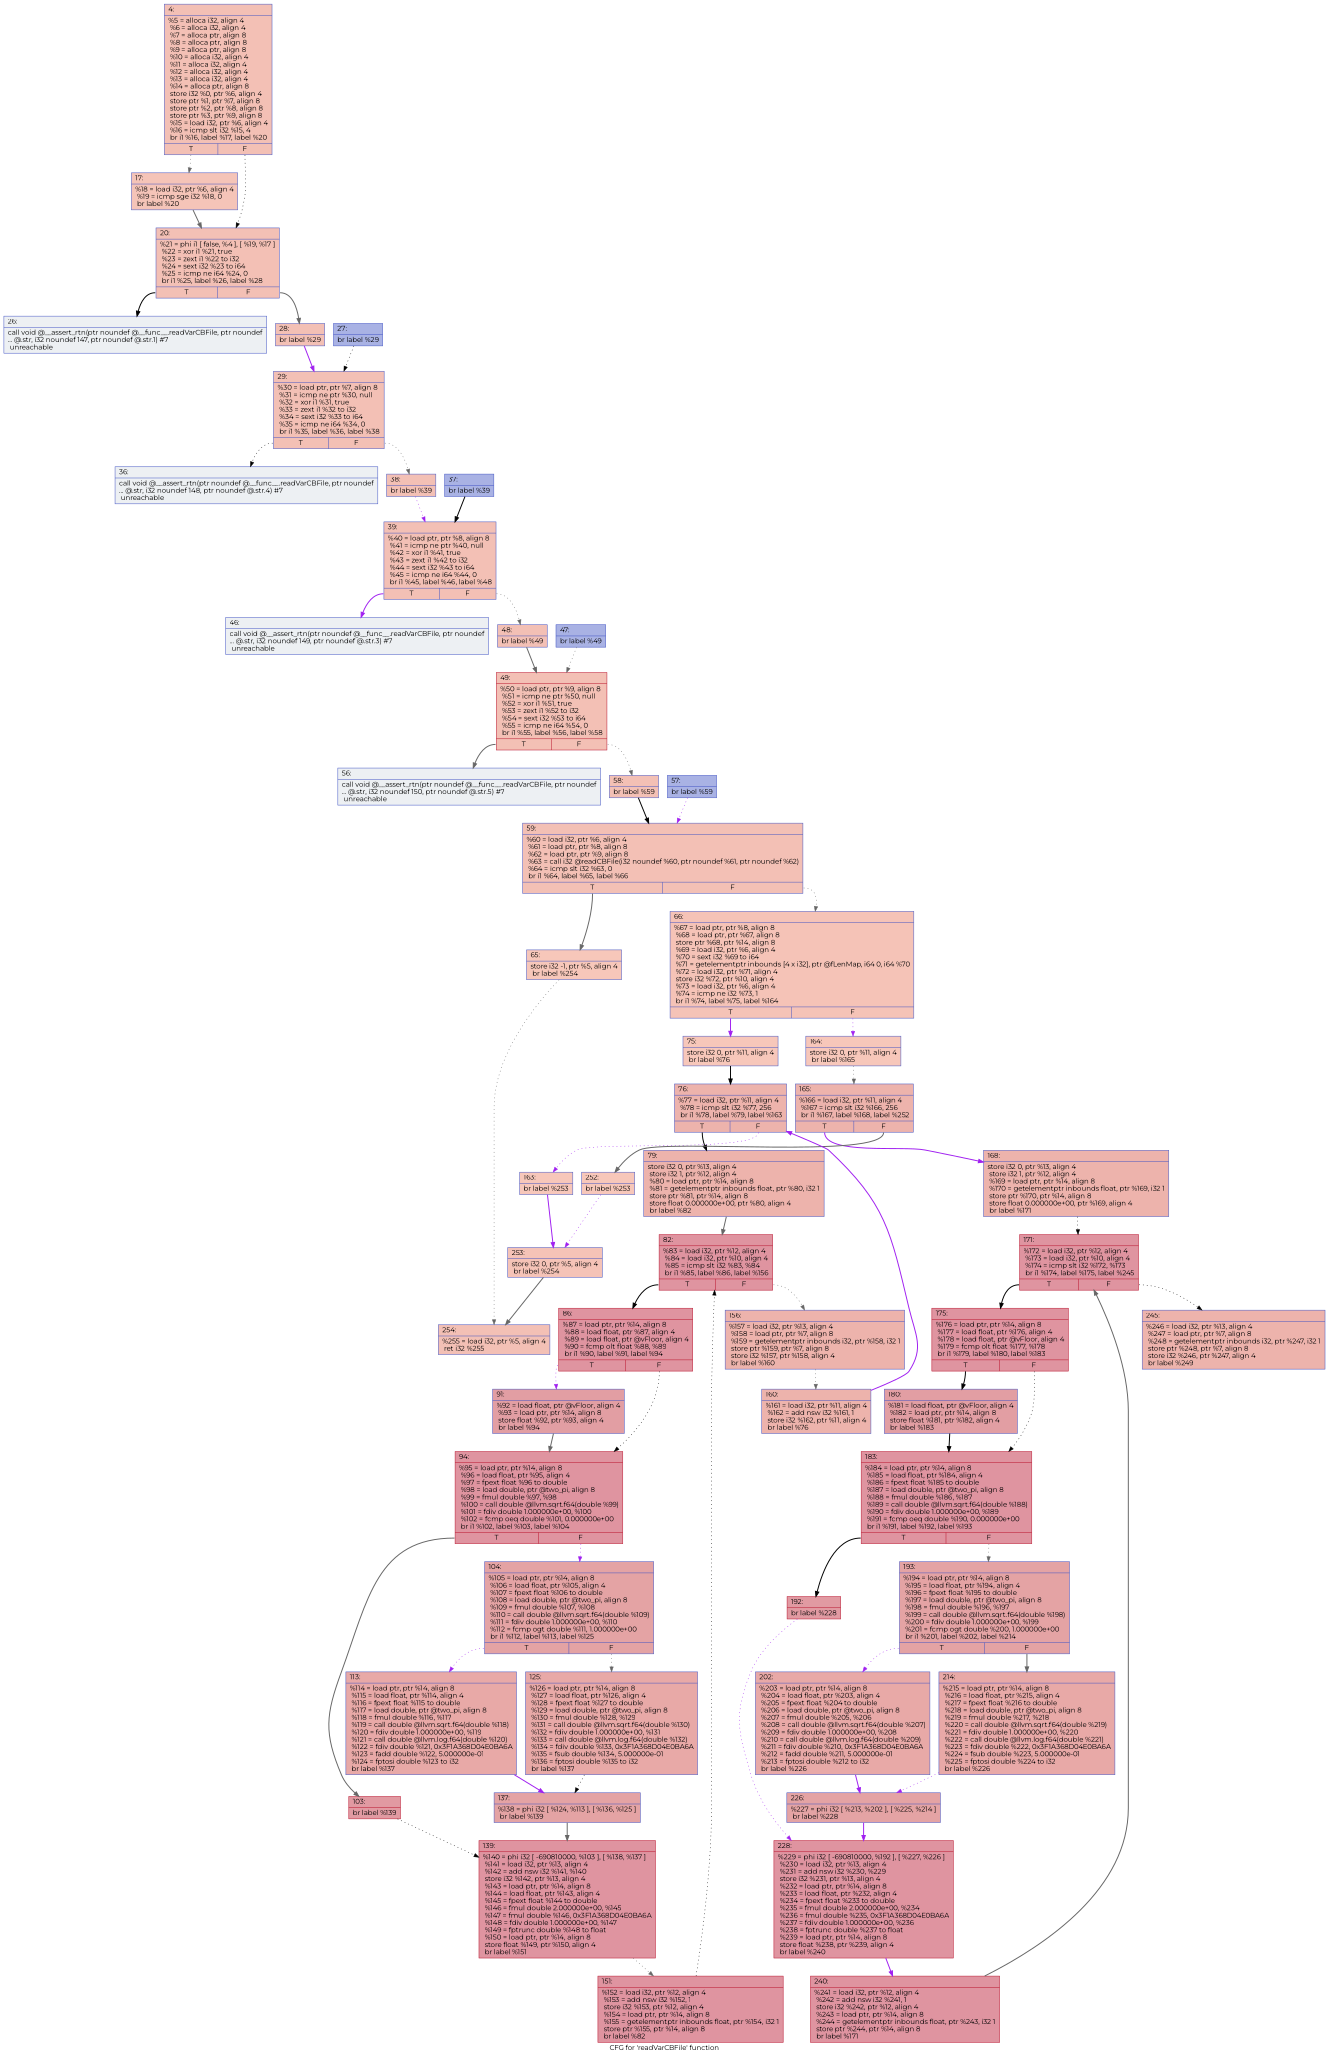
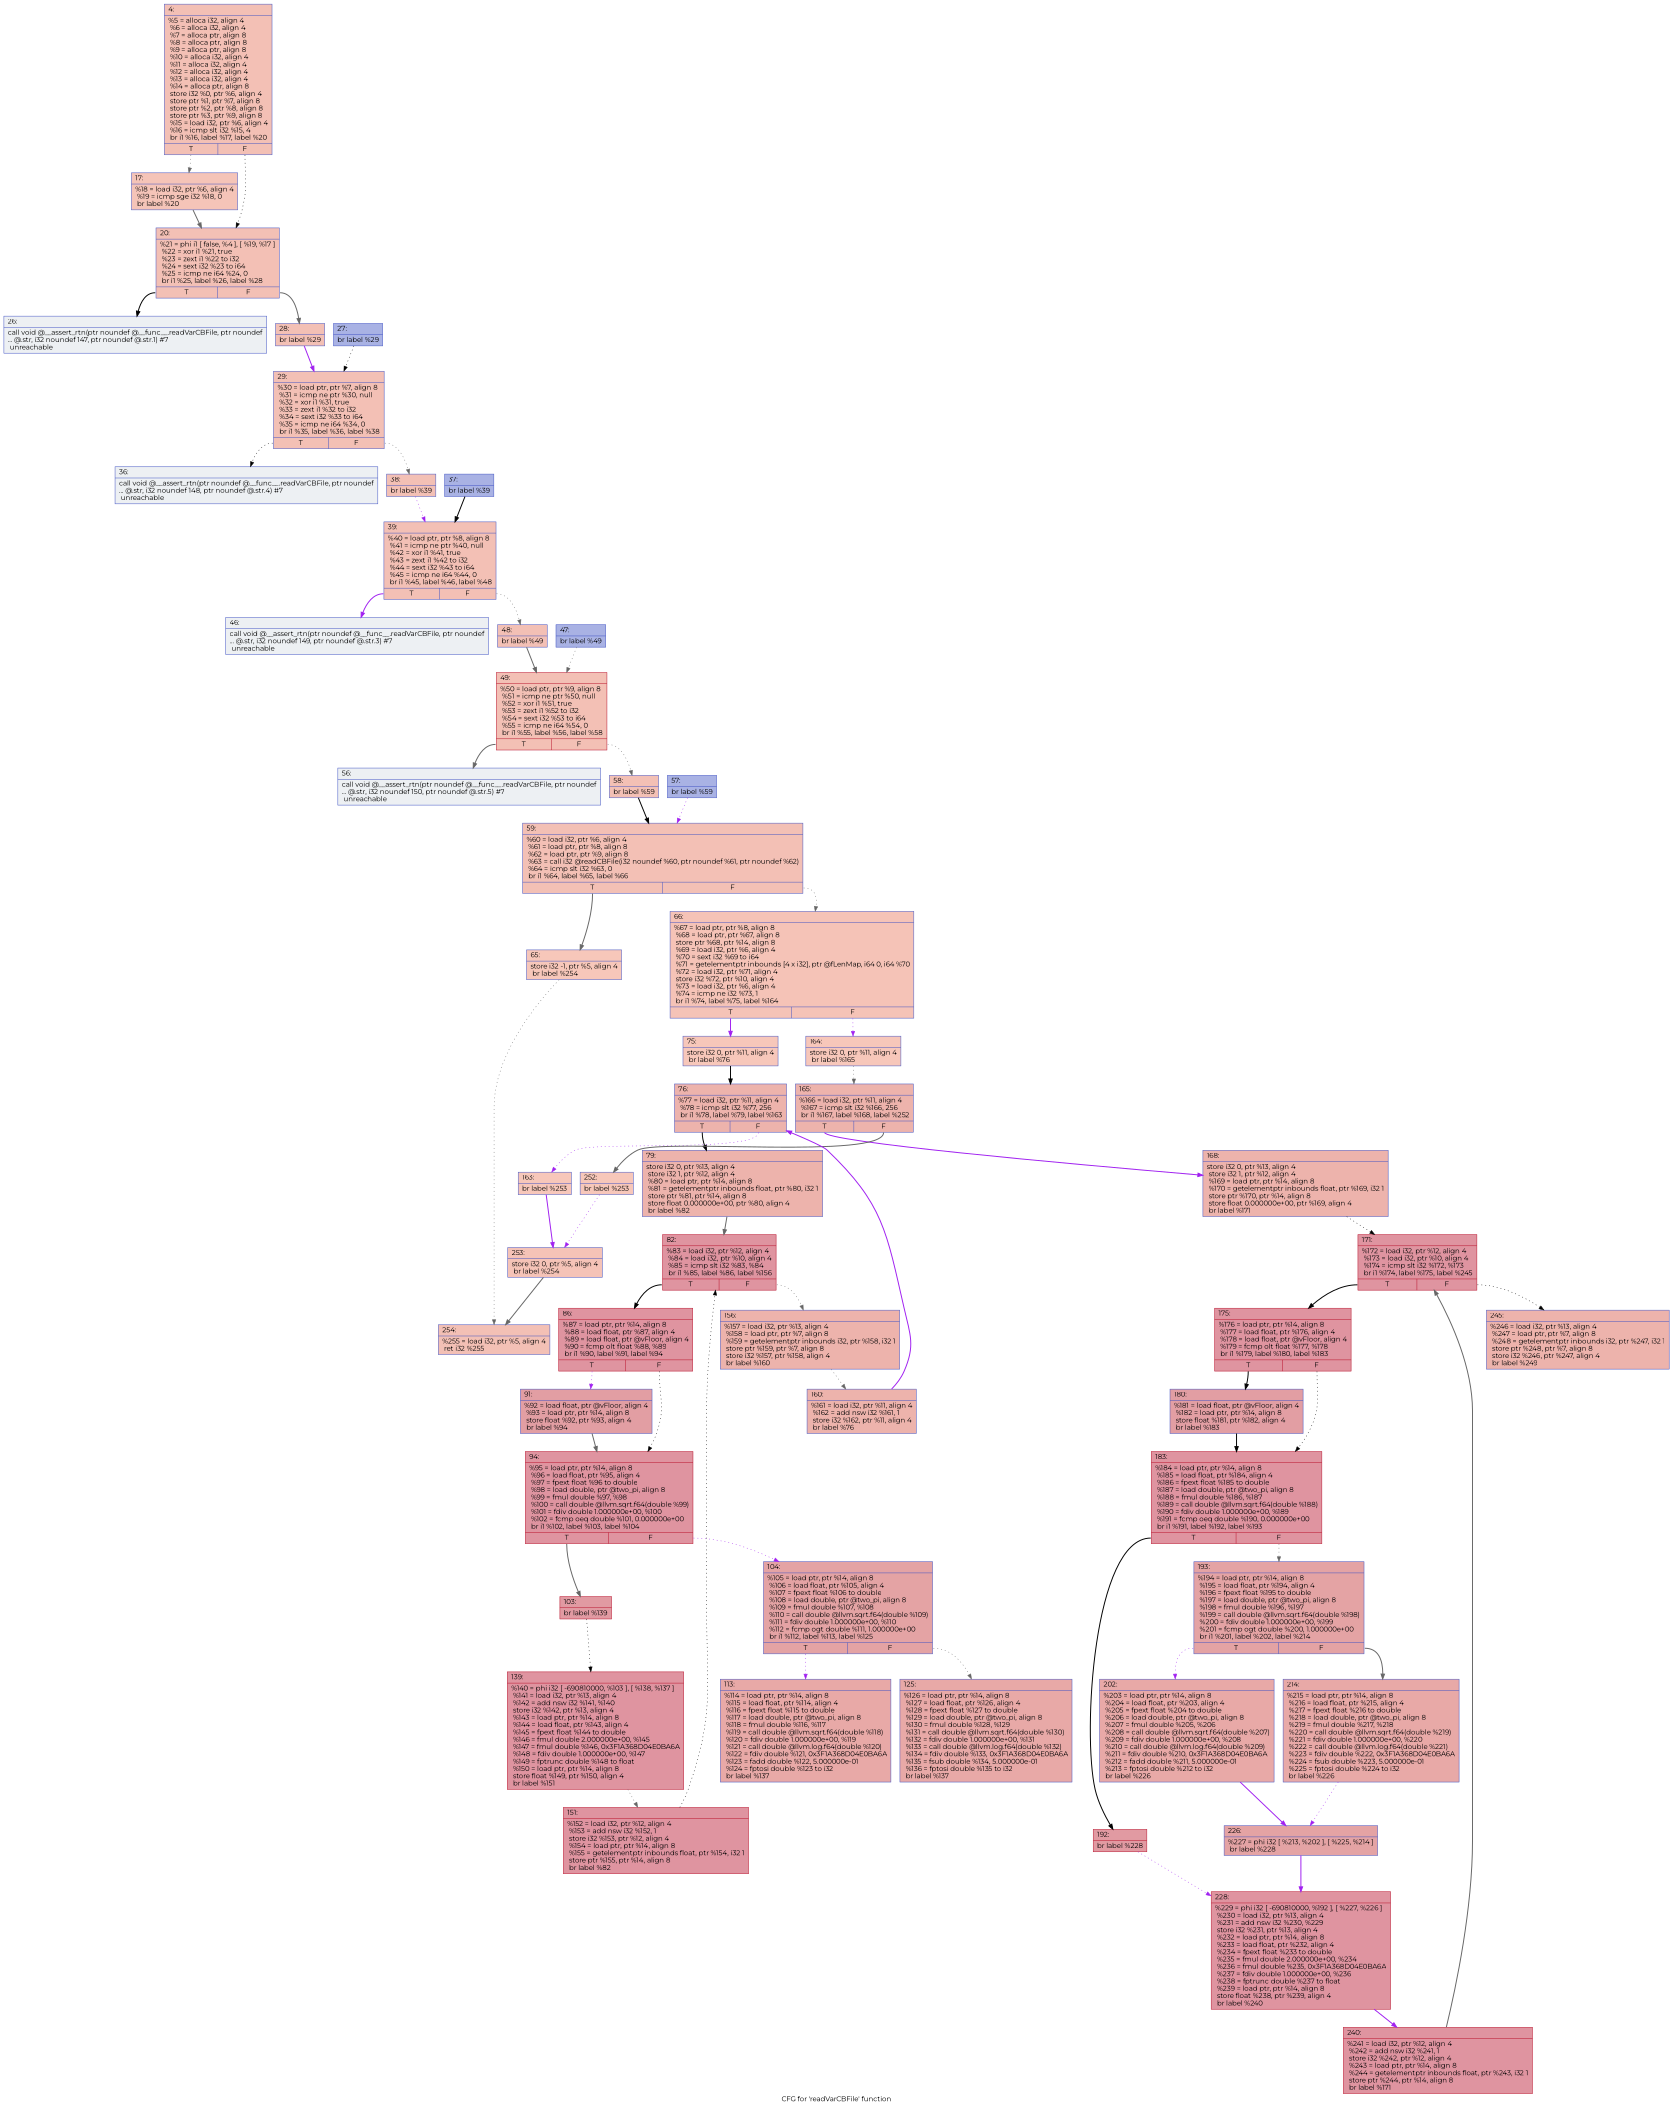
(567, 1808) -> none
